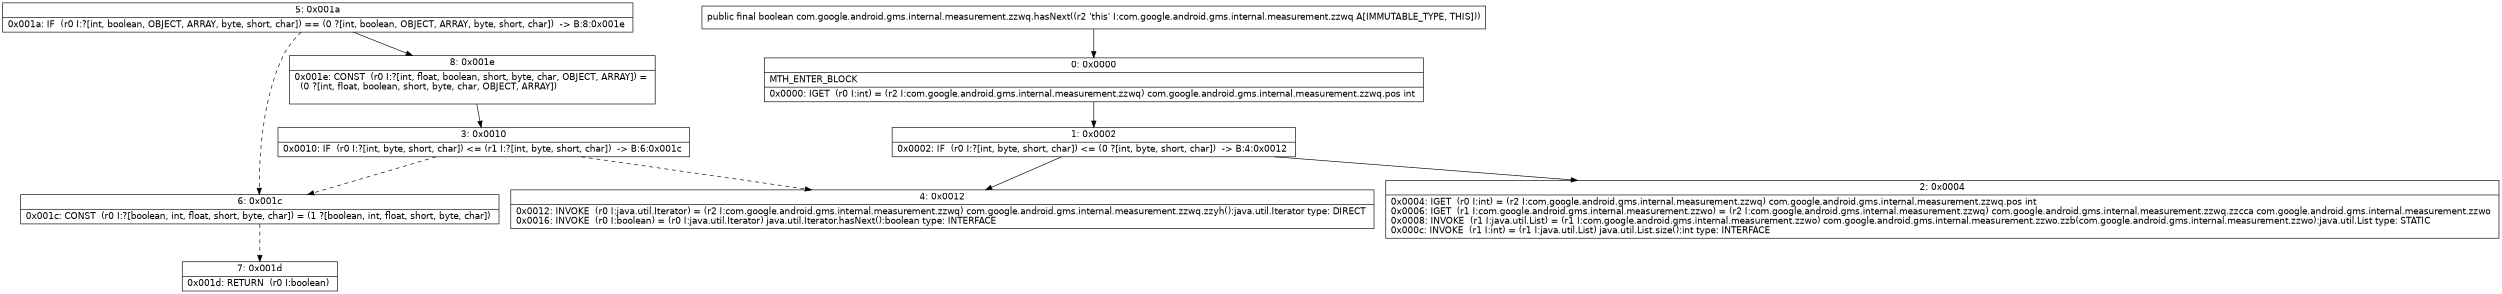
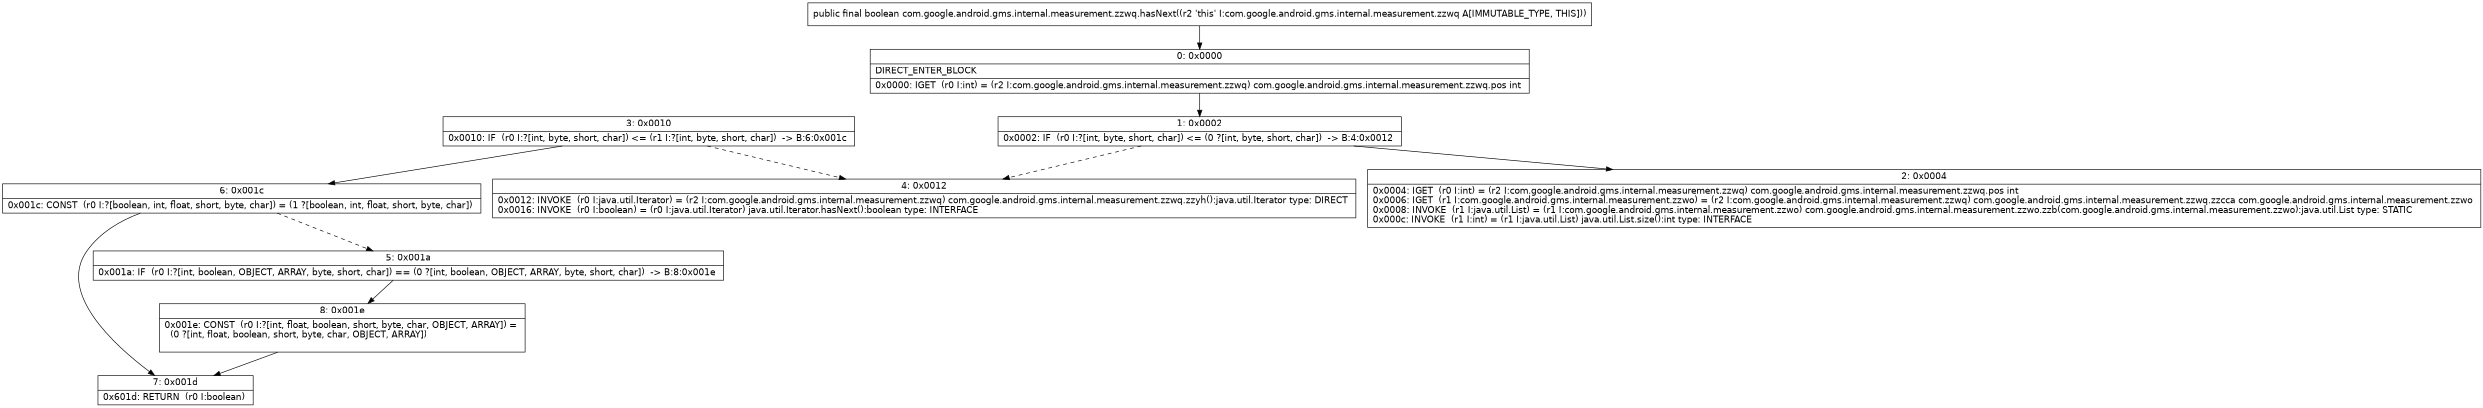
(814, 80) -> (926, 71)
(267, 106) -> (322, 231)
(478, 113) -> (249, 363)
(1027, 172) -> (1075, 162)
(375, 175) -> (448, 164)
(260, 240) -> (81, 291)
(260, 283) -> (176, 397)
